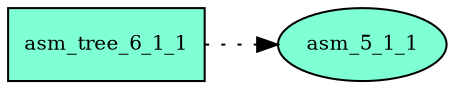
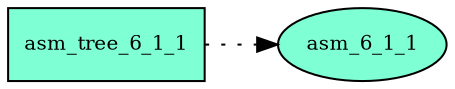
(362, 45) -> (362, 45)
